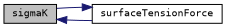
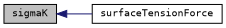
(70, 8) -> none
